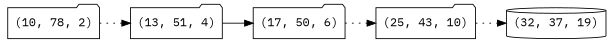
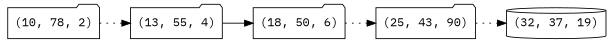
(176, 23) -> (176, 23)
(299, 23) -> (299, 23)
(426, 23) -> (426, 23)
